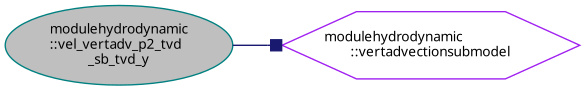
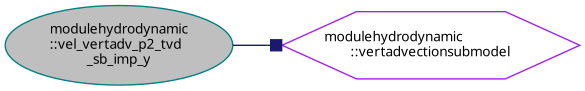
(119, 45) -> (119, 45)
